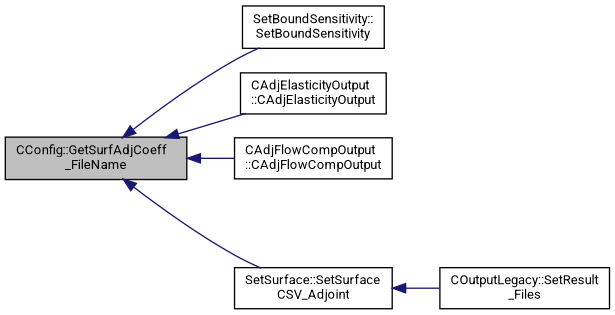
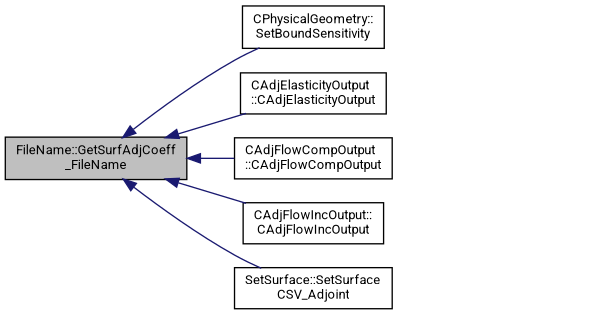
(313, 27) -> (313, 27)
(96, 158) -> (96, 158)
none -> (313, 223)
(525, 288) -> none
